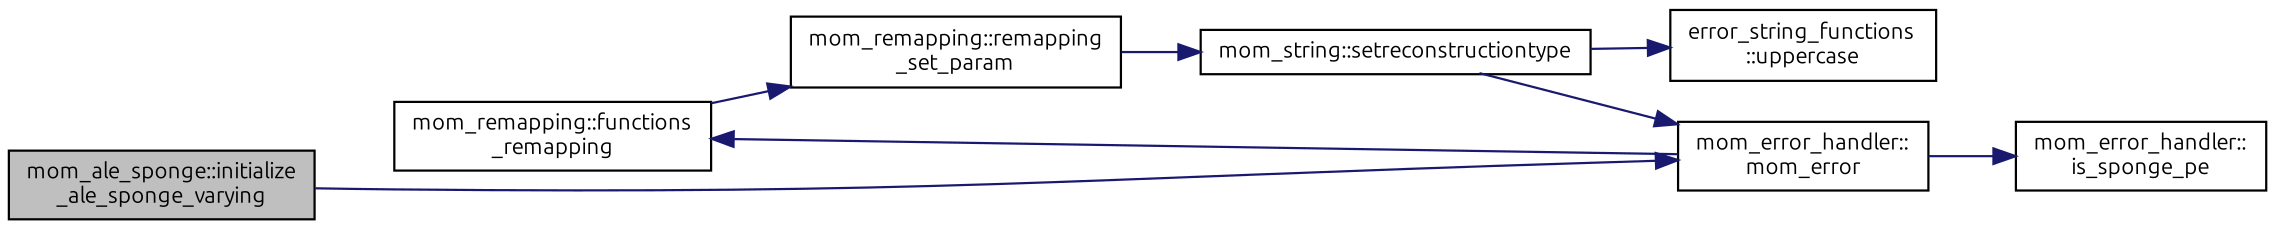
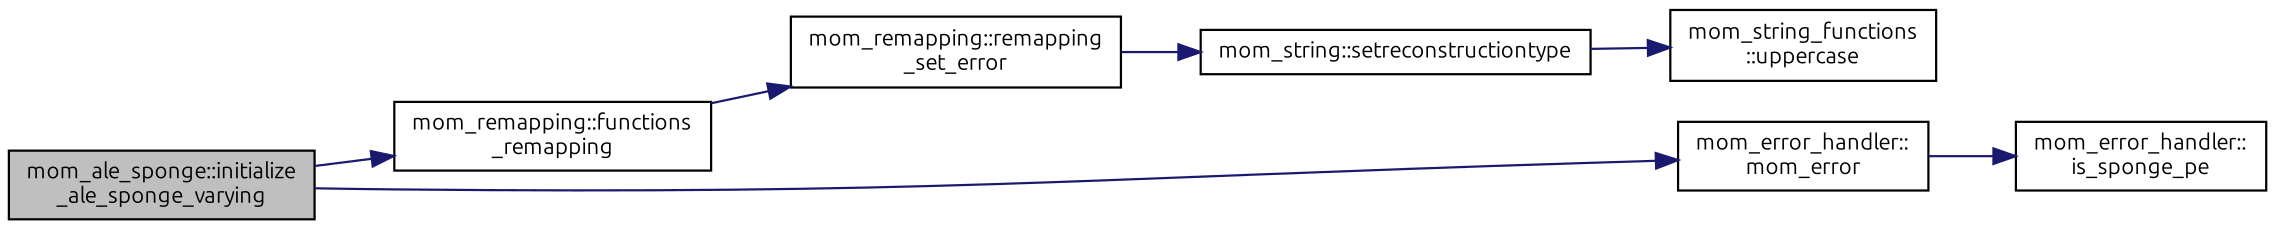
(1803, 45) -> (1803, 45)
(956, 52) -> (956, 52)
(1568, 96) -> none
(1206, 147) -> (343, 162)
